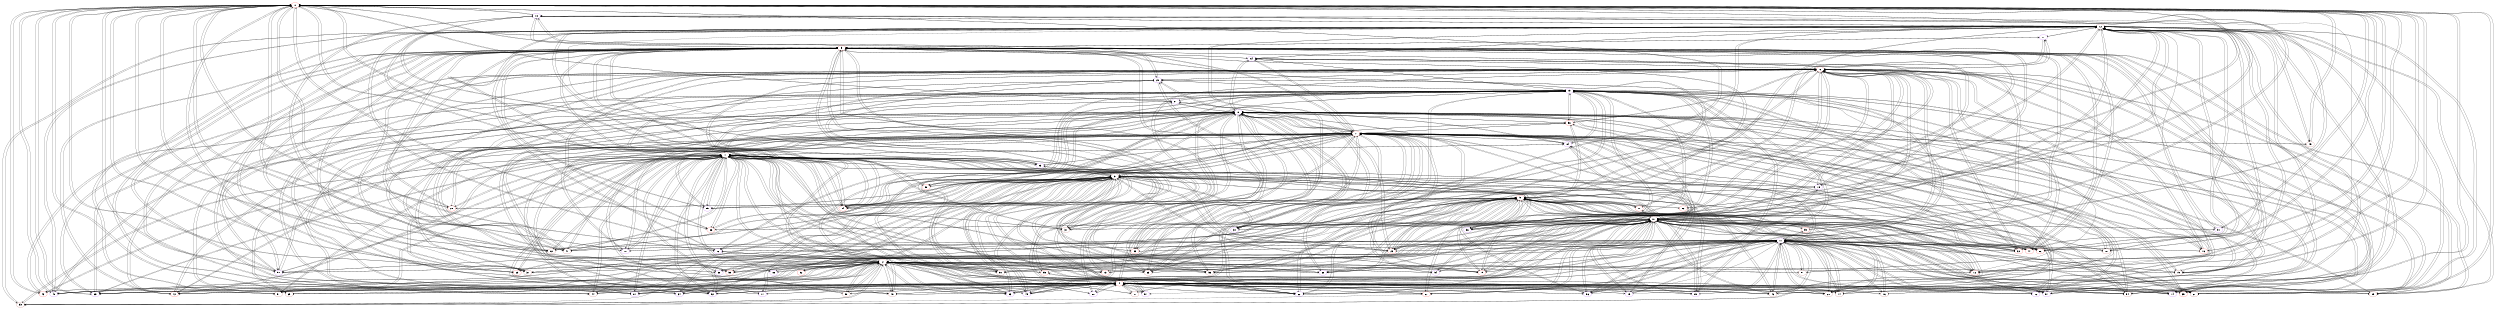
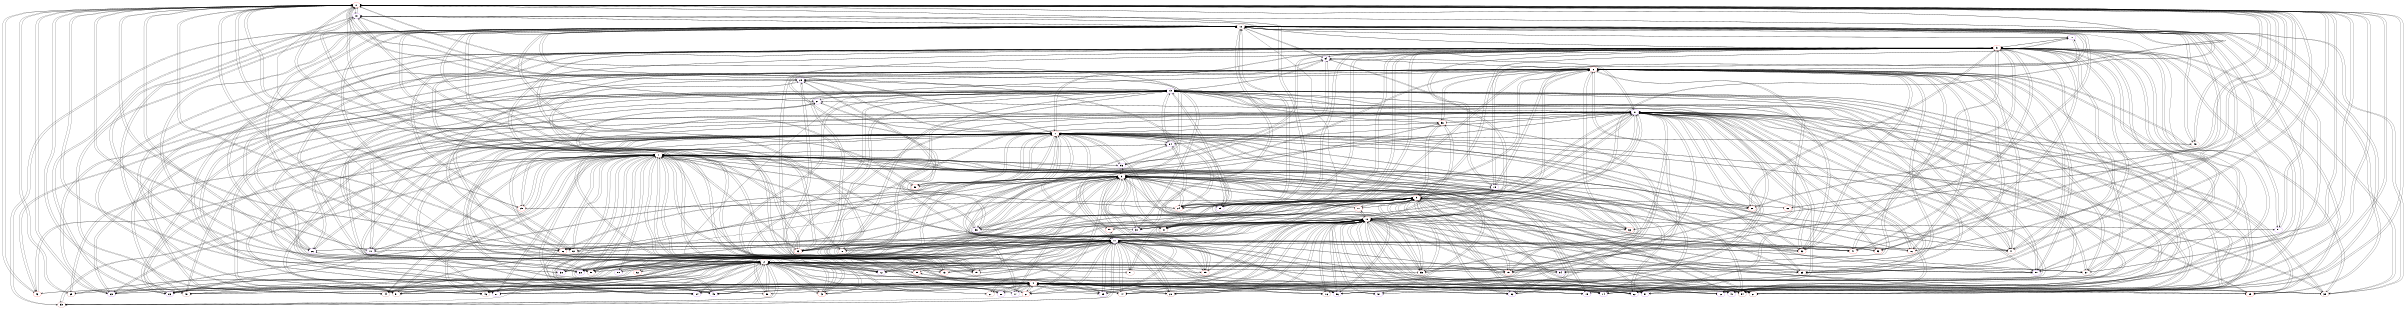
none -> (1678, 96)
(1583, 216) -> (1339, 255)
(718, 263) -> (583, 287)
(1975, 273) -> (881, 273)
none -> (1189, 274)
